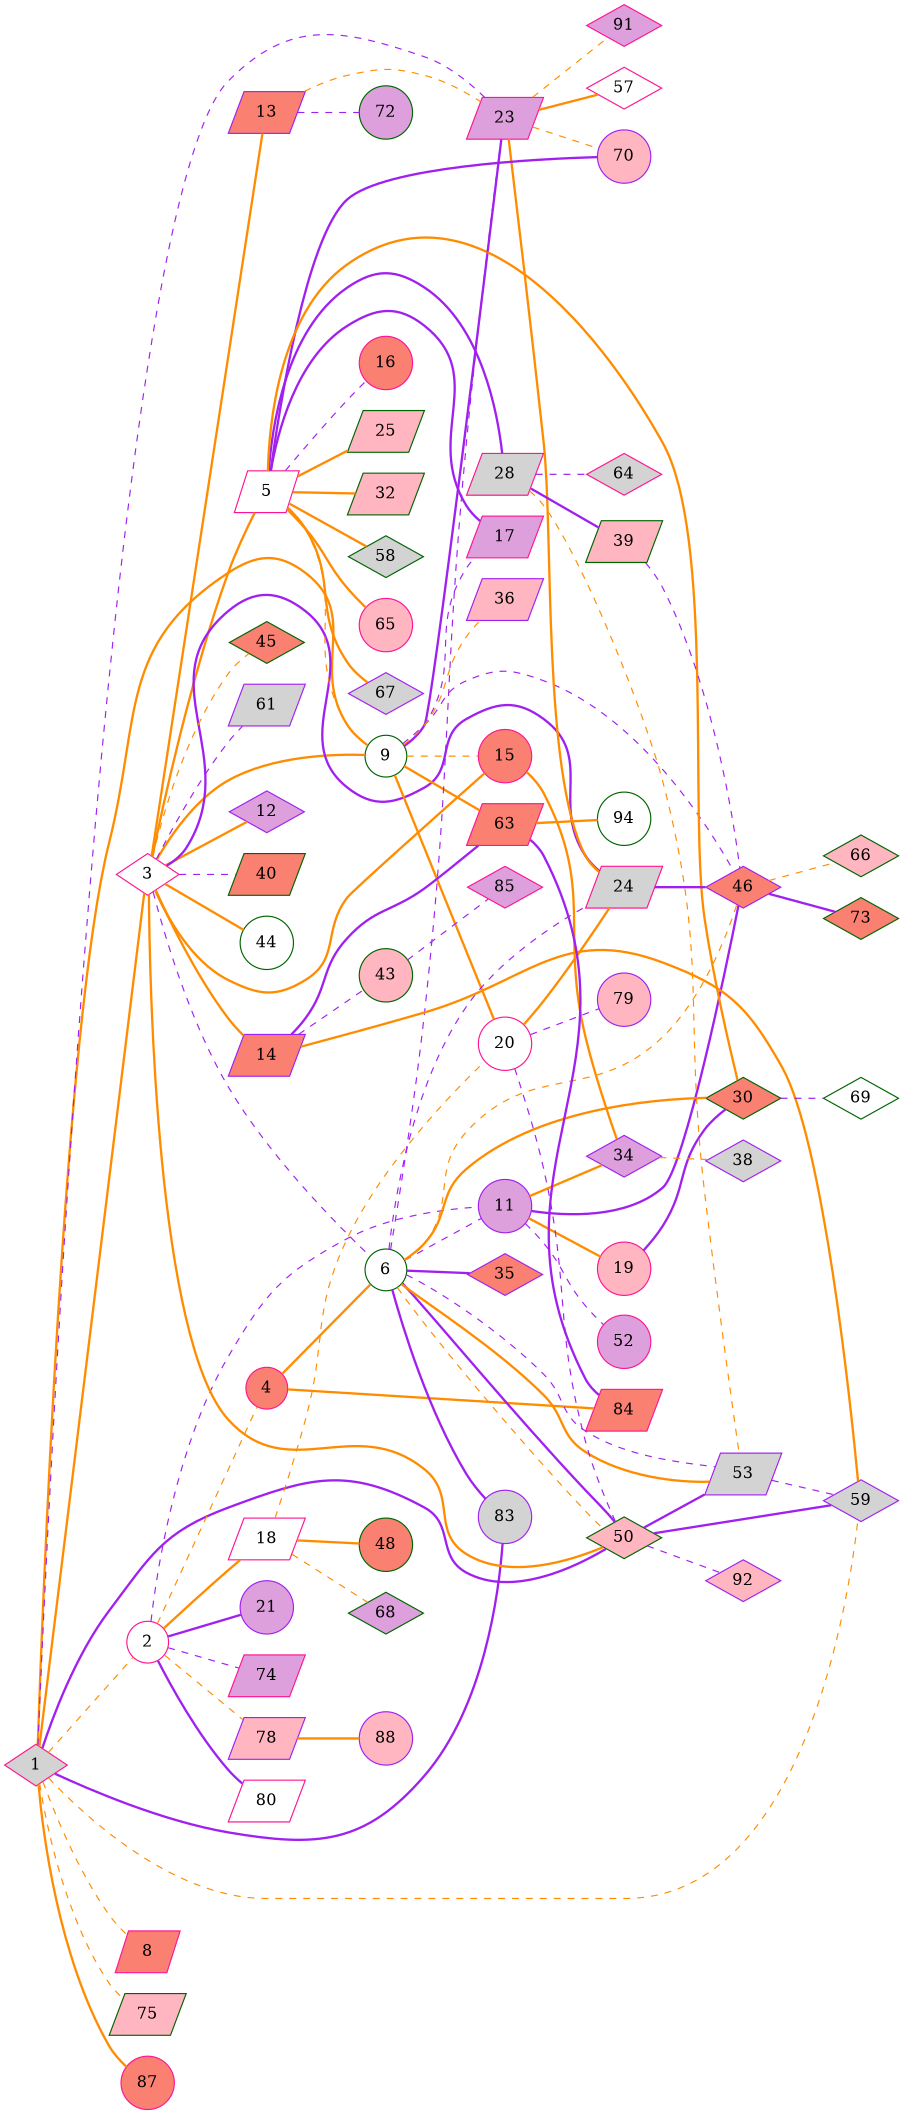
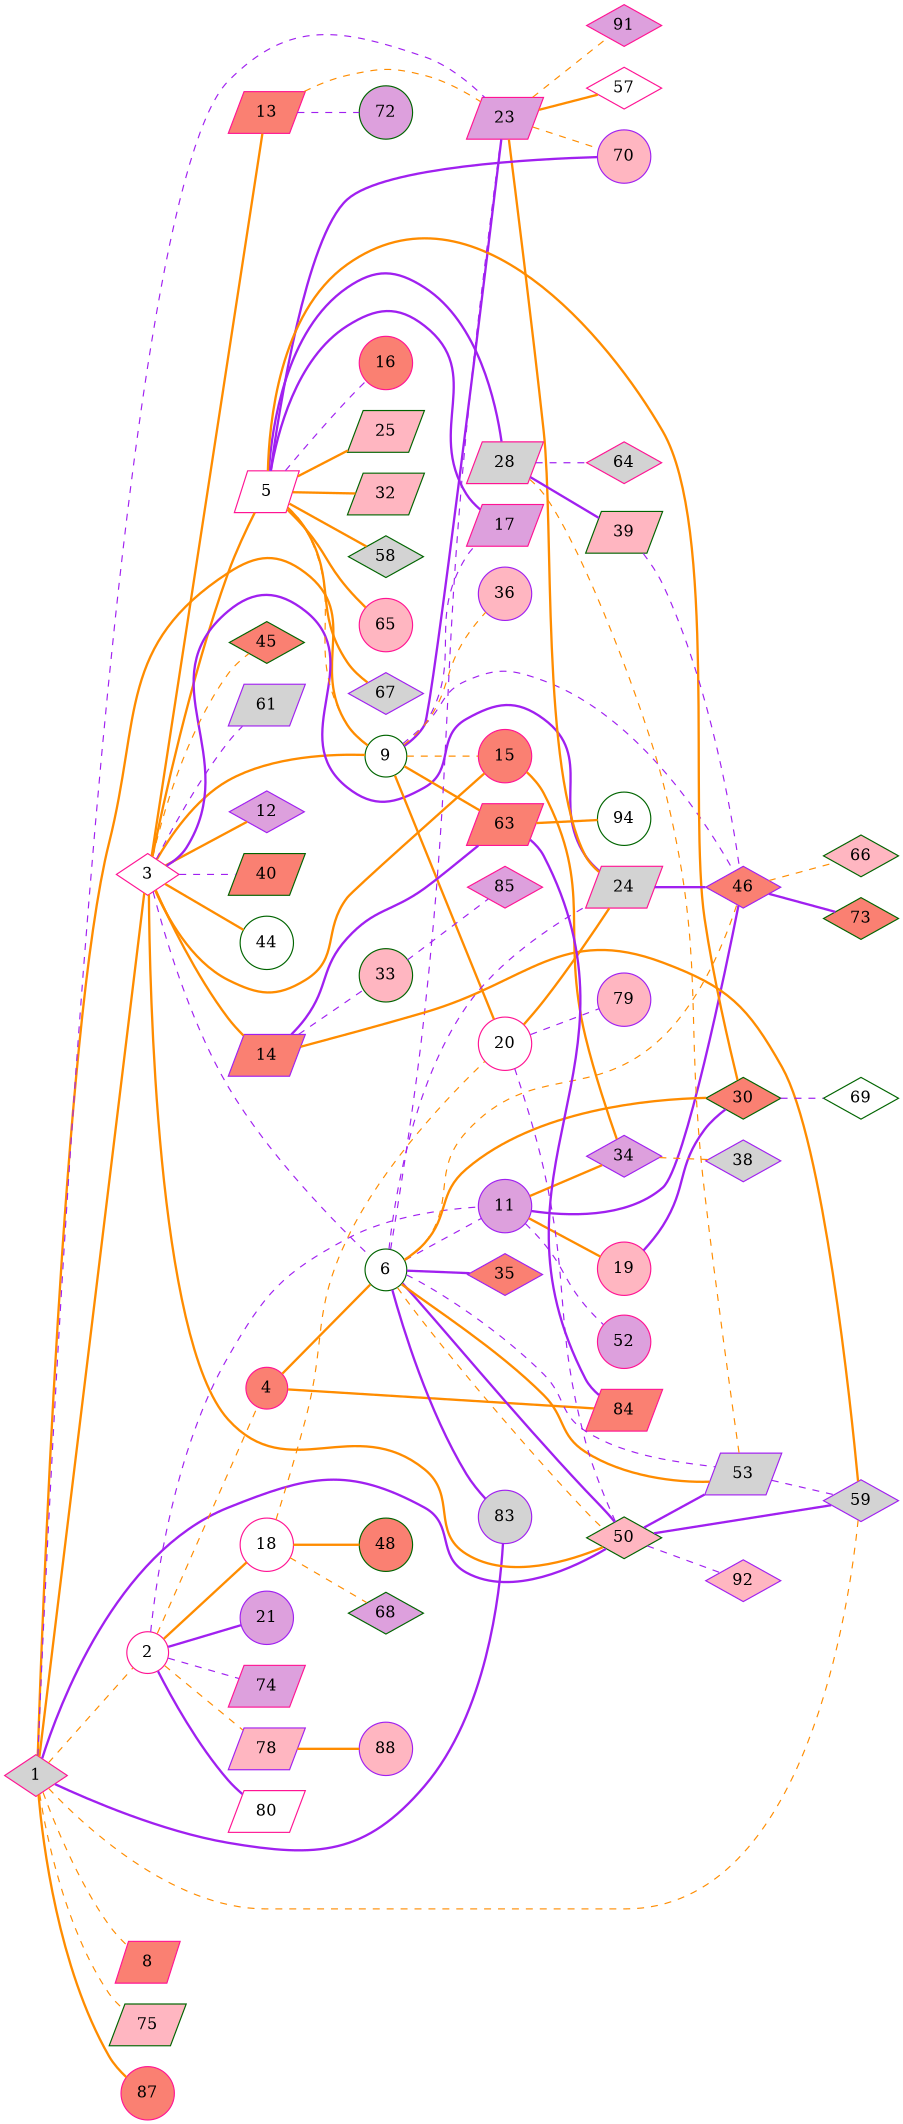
(267, 112) -> (267, 112)
(505, 600) -> (505, 594)
(386, 975) -> (386, 975)
(267, 1539) -> (267, 1545)
